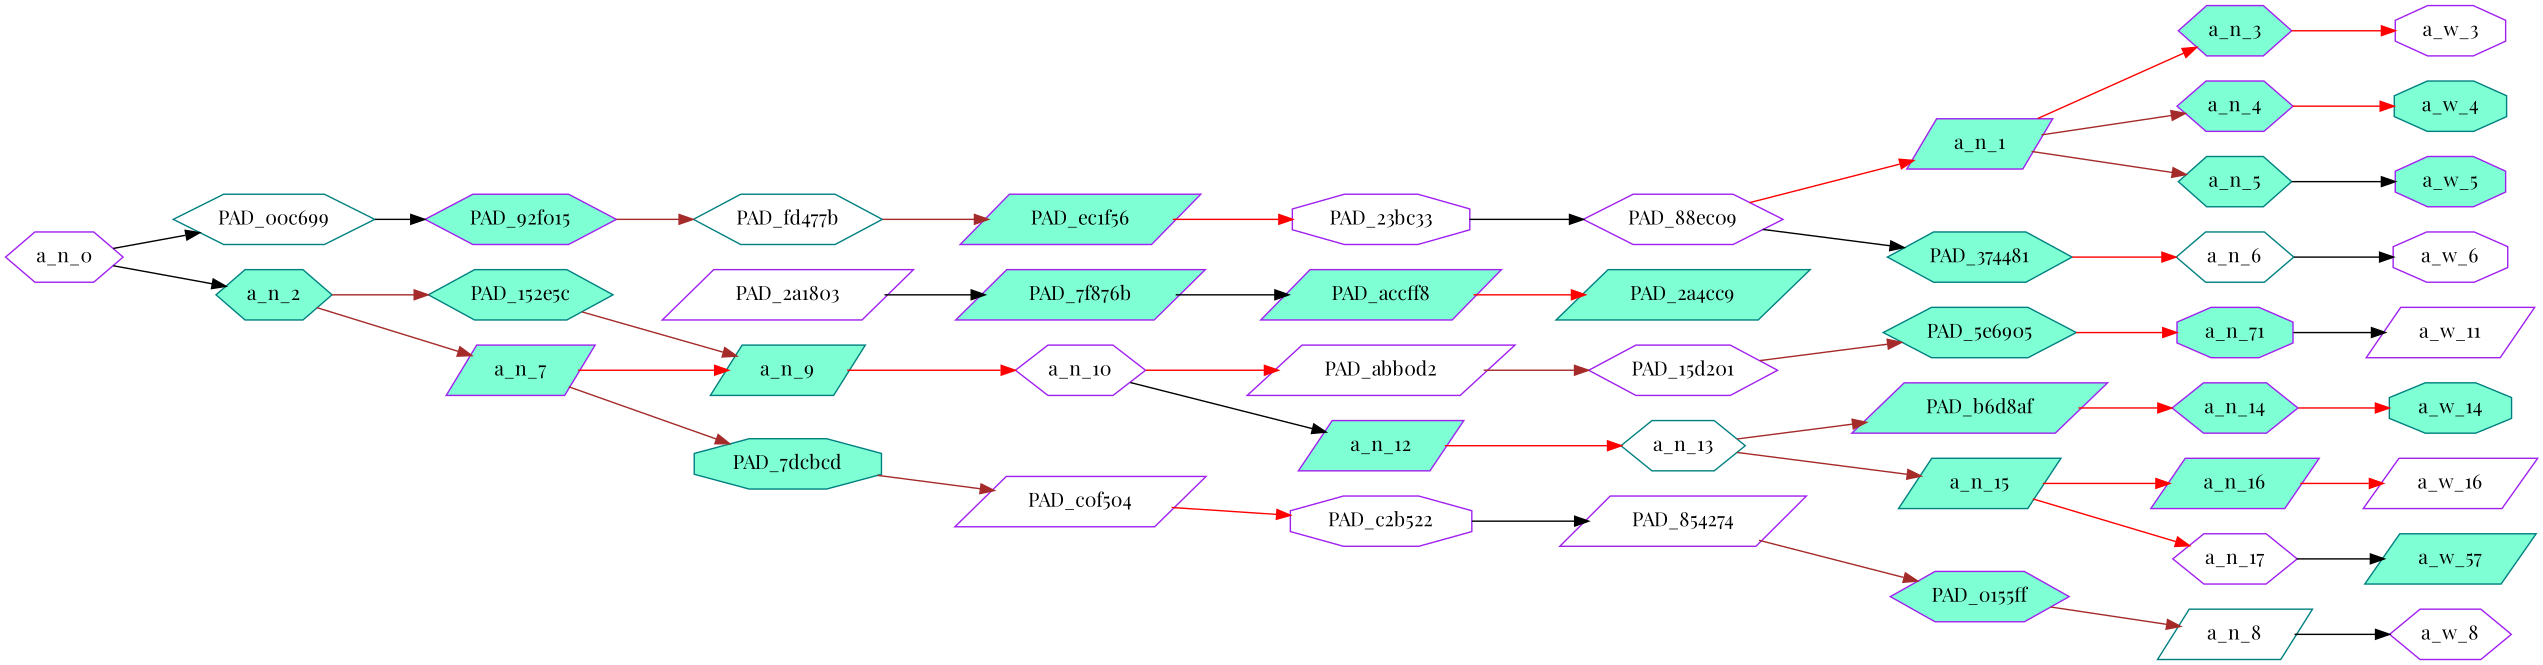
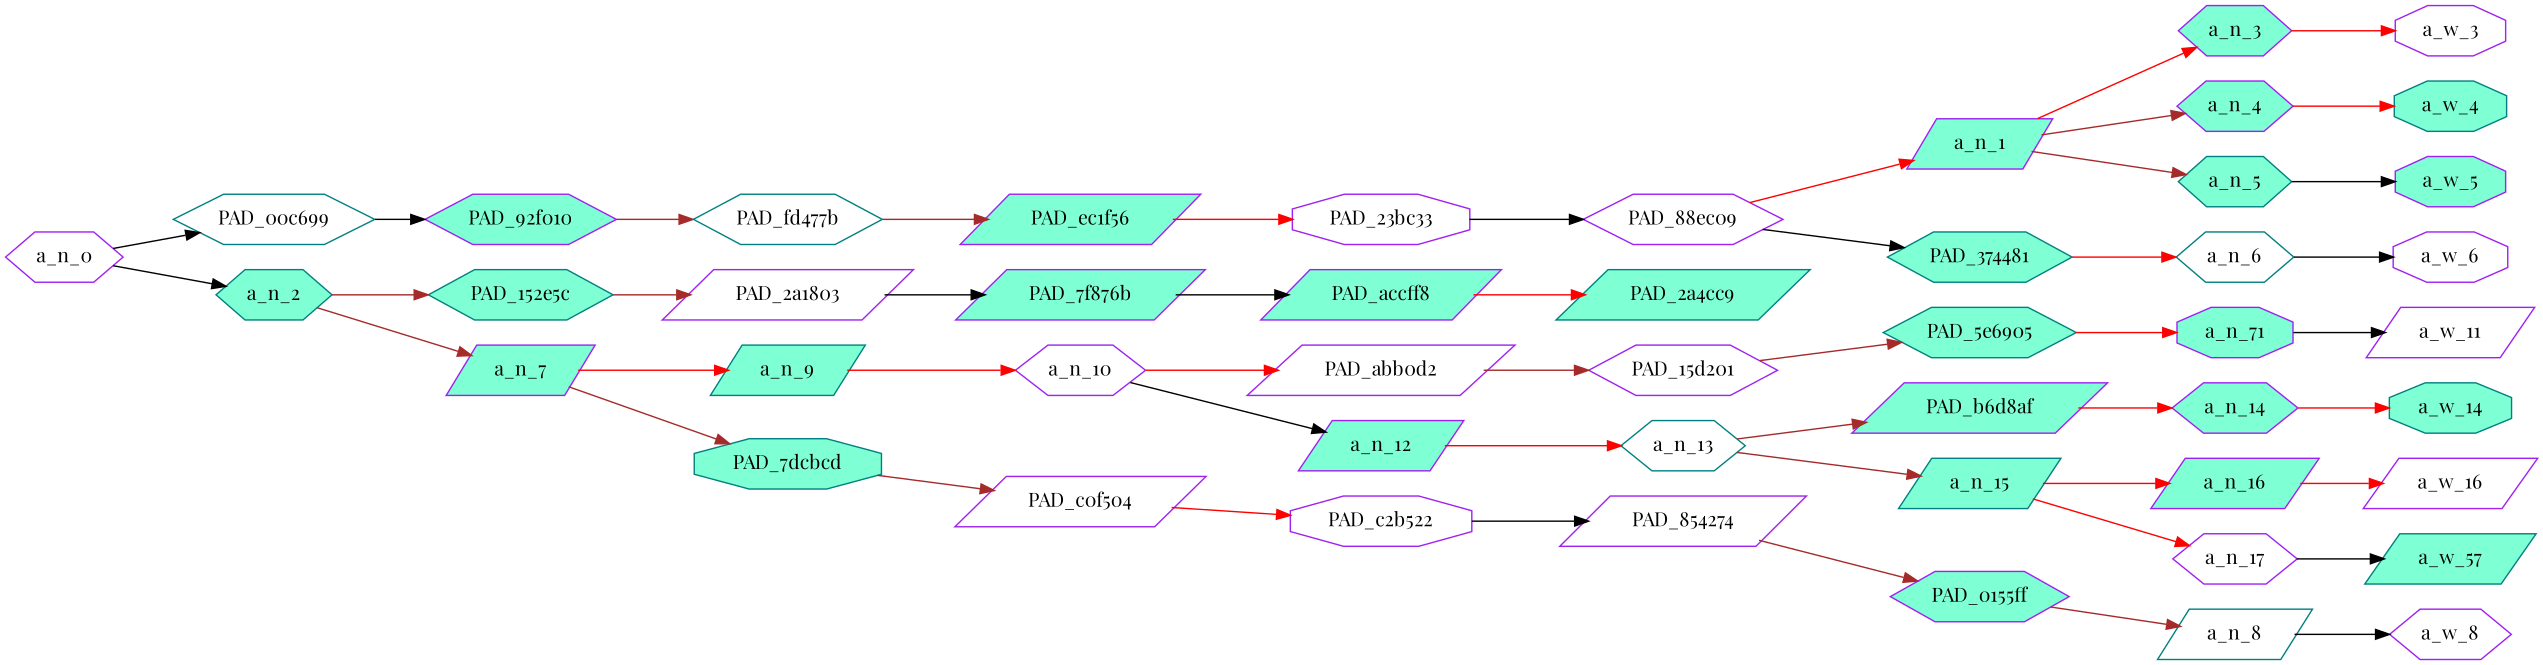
(521, 219) -> (521, 219)
(652, 332) -> (645, 295)
